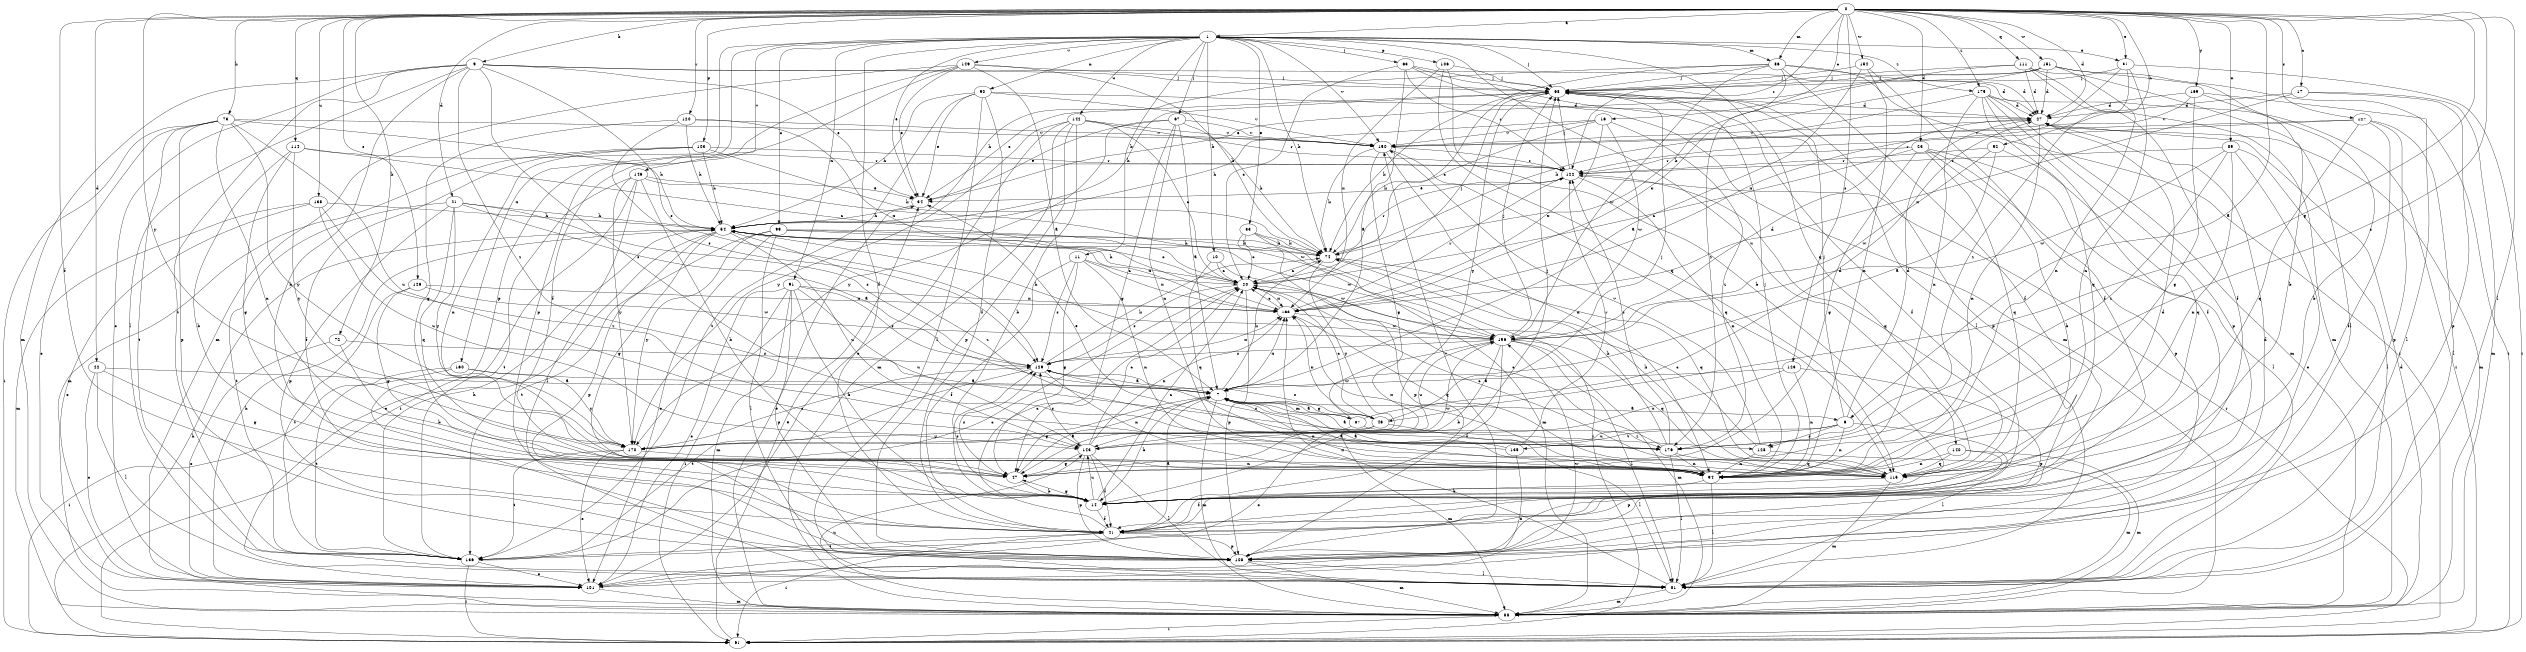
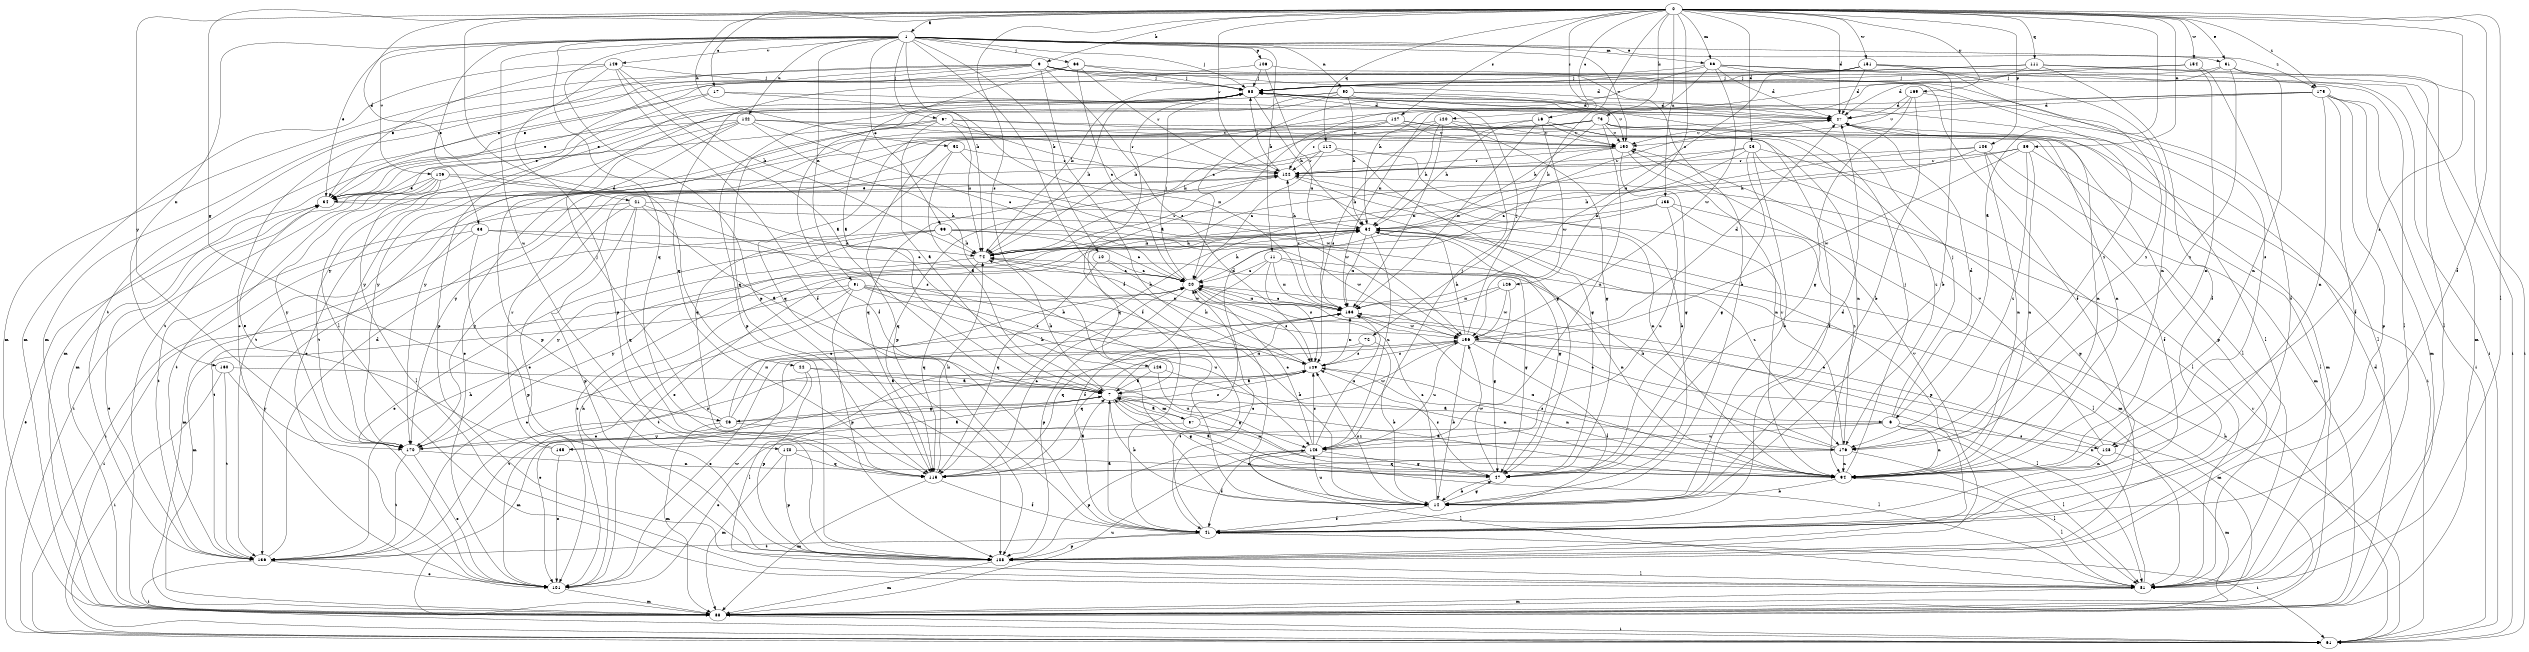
none -> (770, 161)
